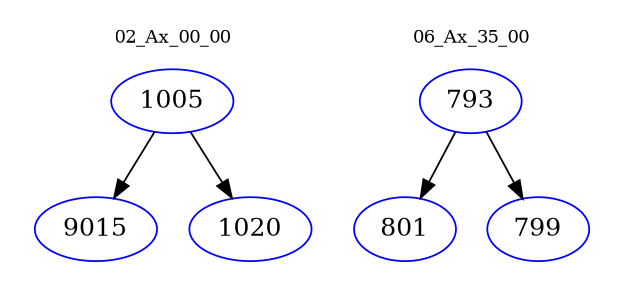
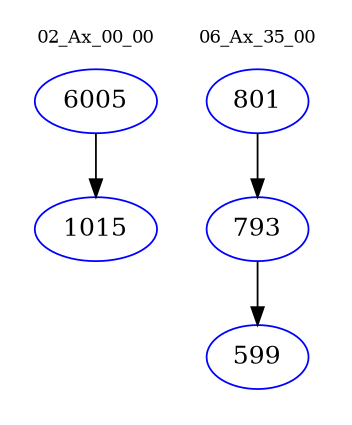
(172, 101) -> (96, 101)
(442, 157) -> (258, 156)
(96, 229) -> (96, 229)
(250, 229) -> none
(538, 229) -> (258, 357)
